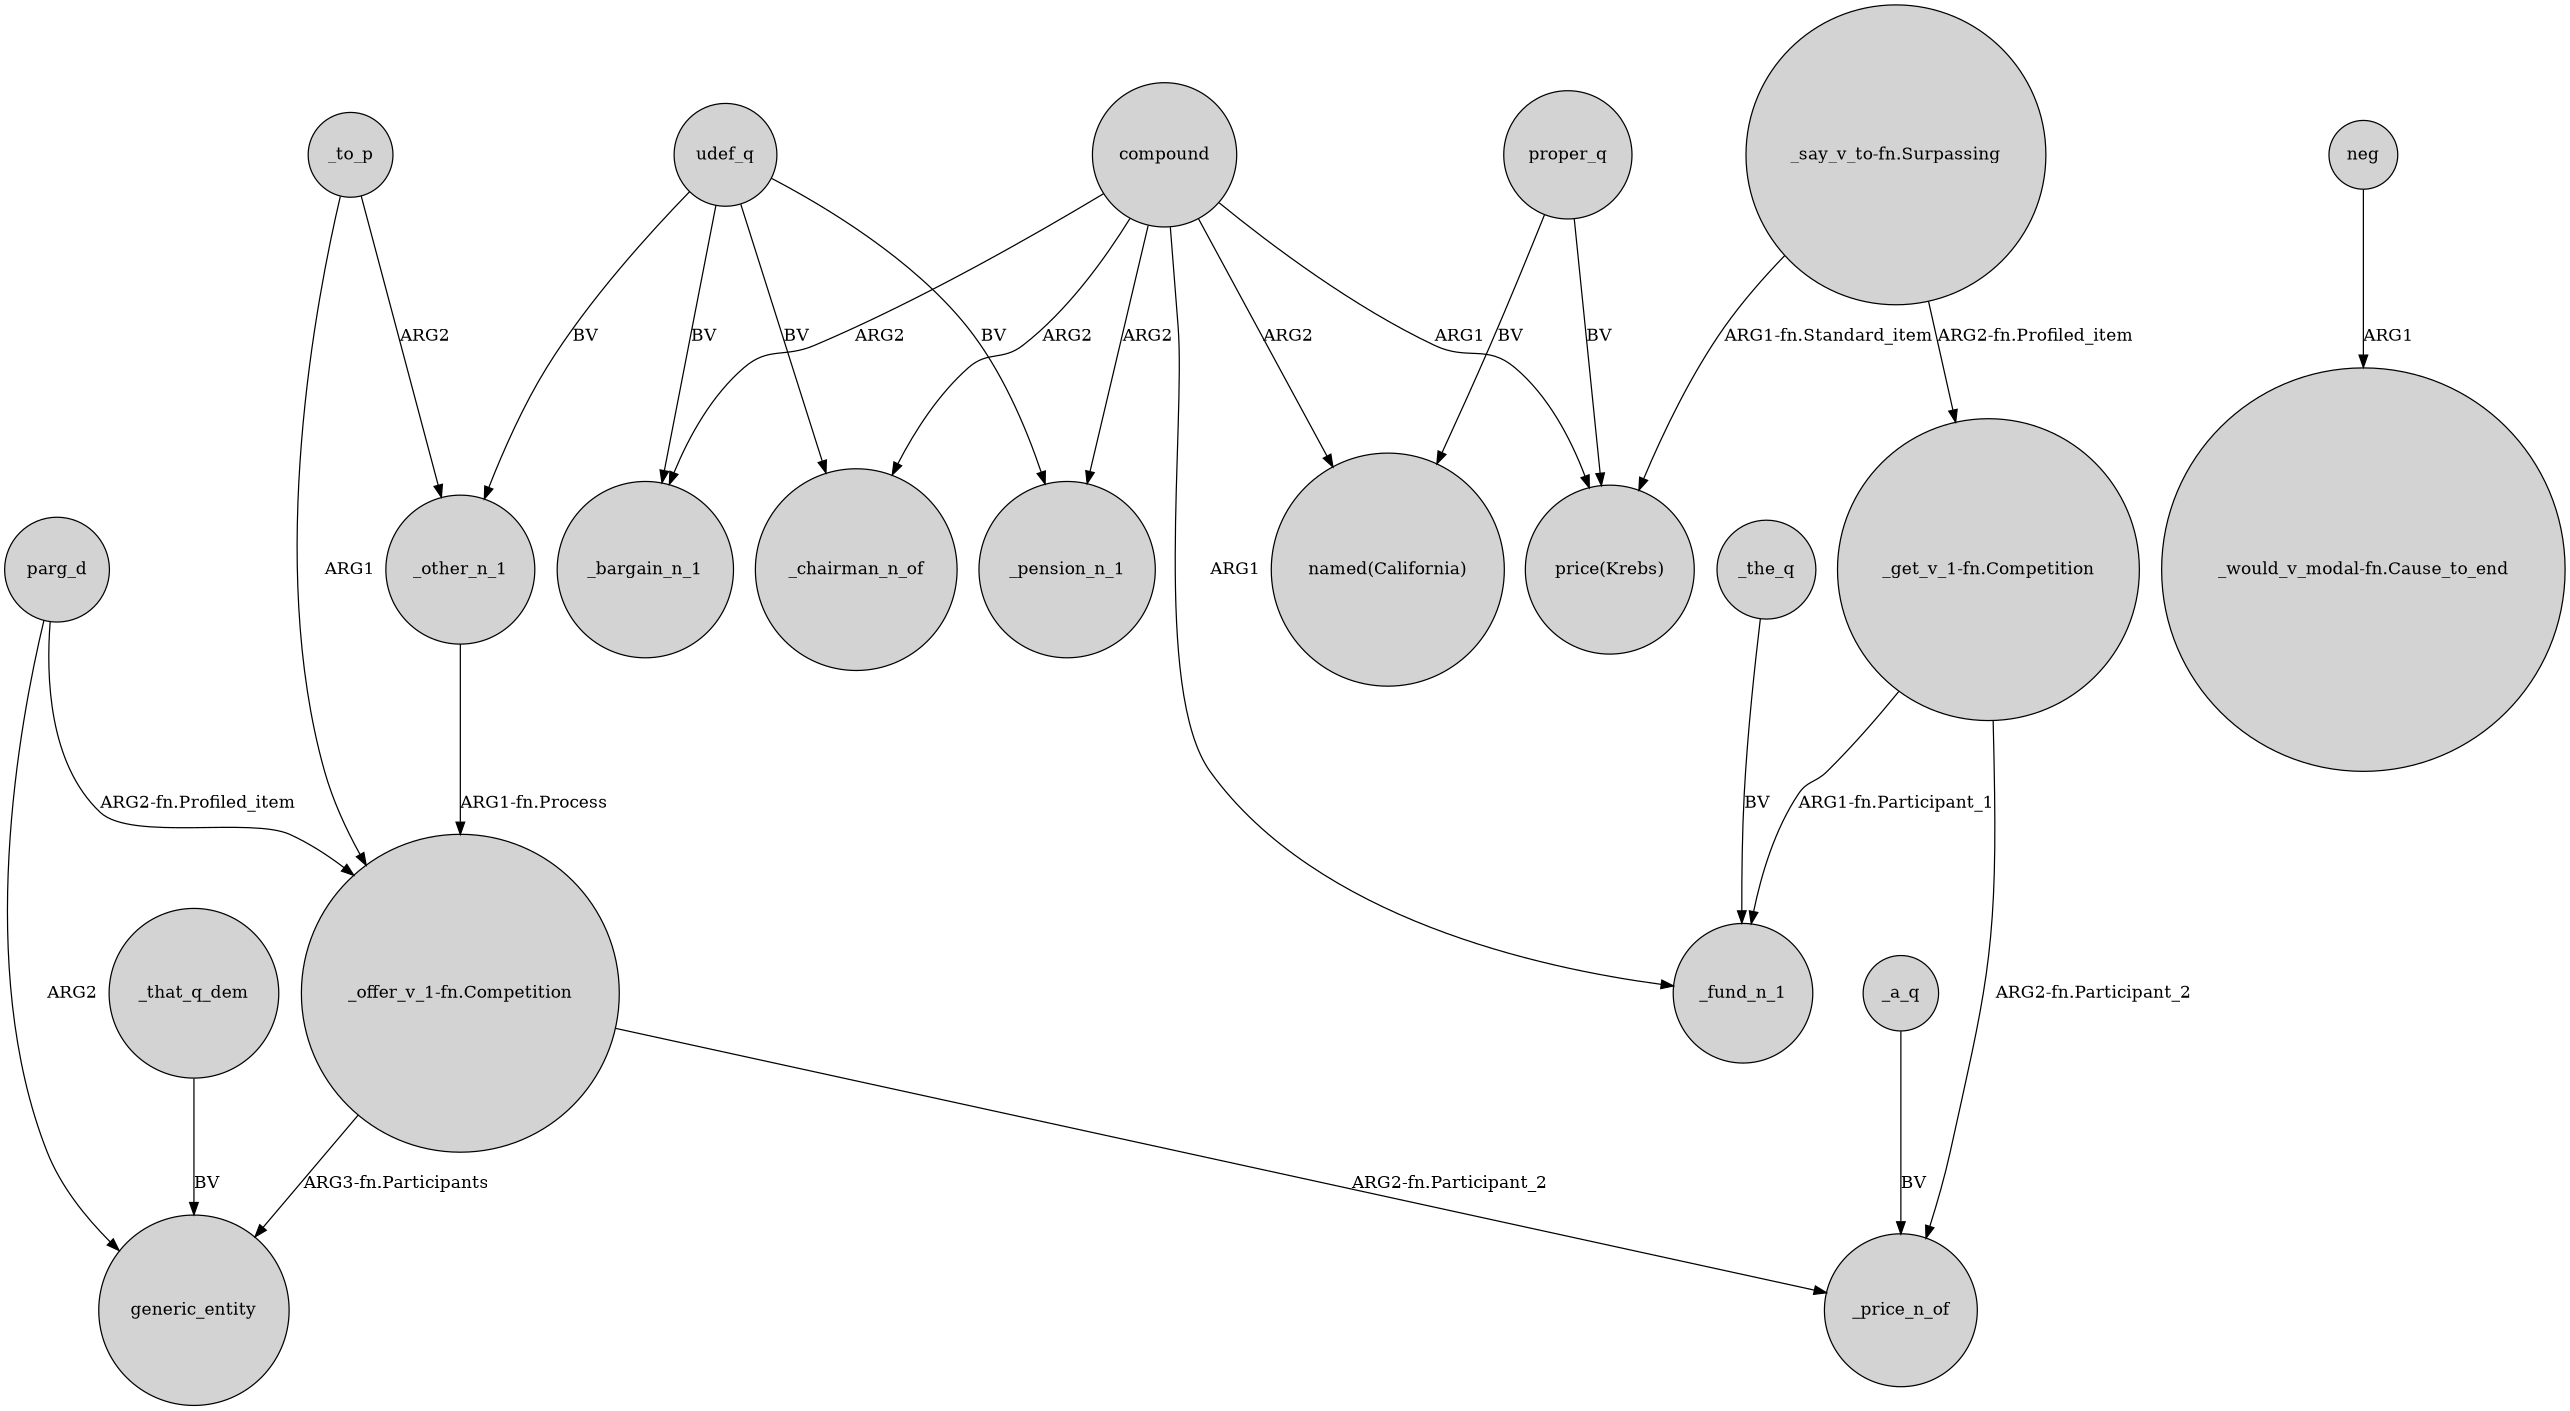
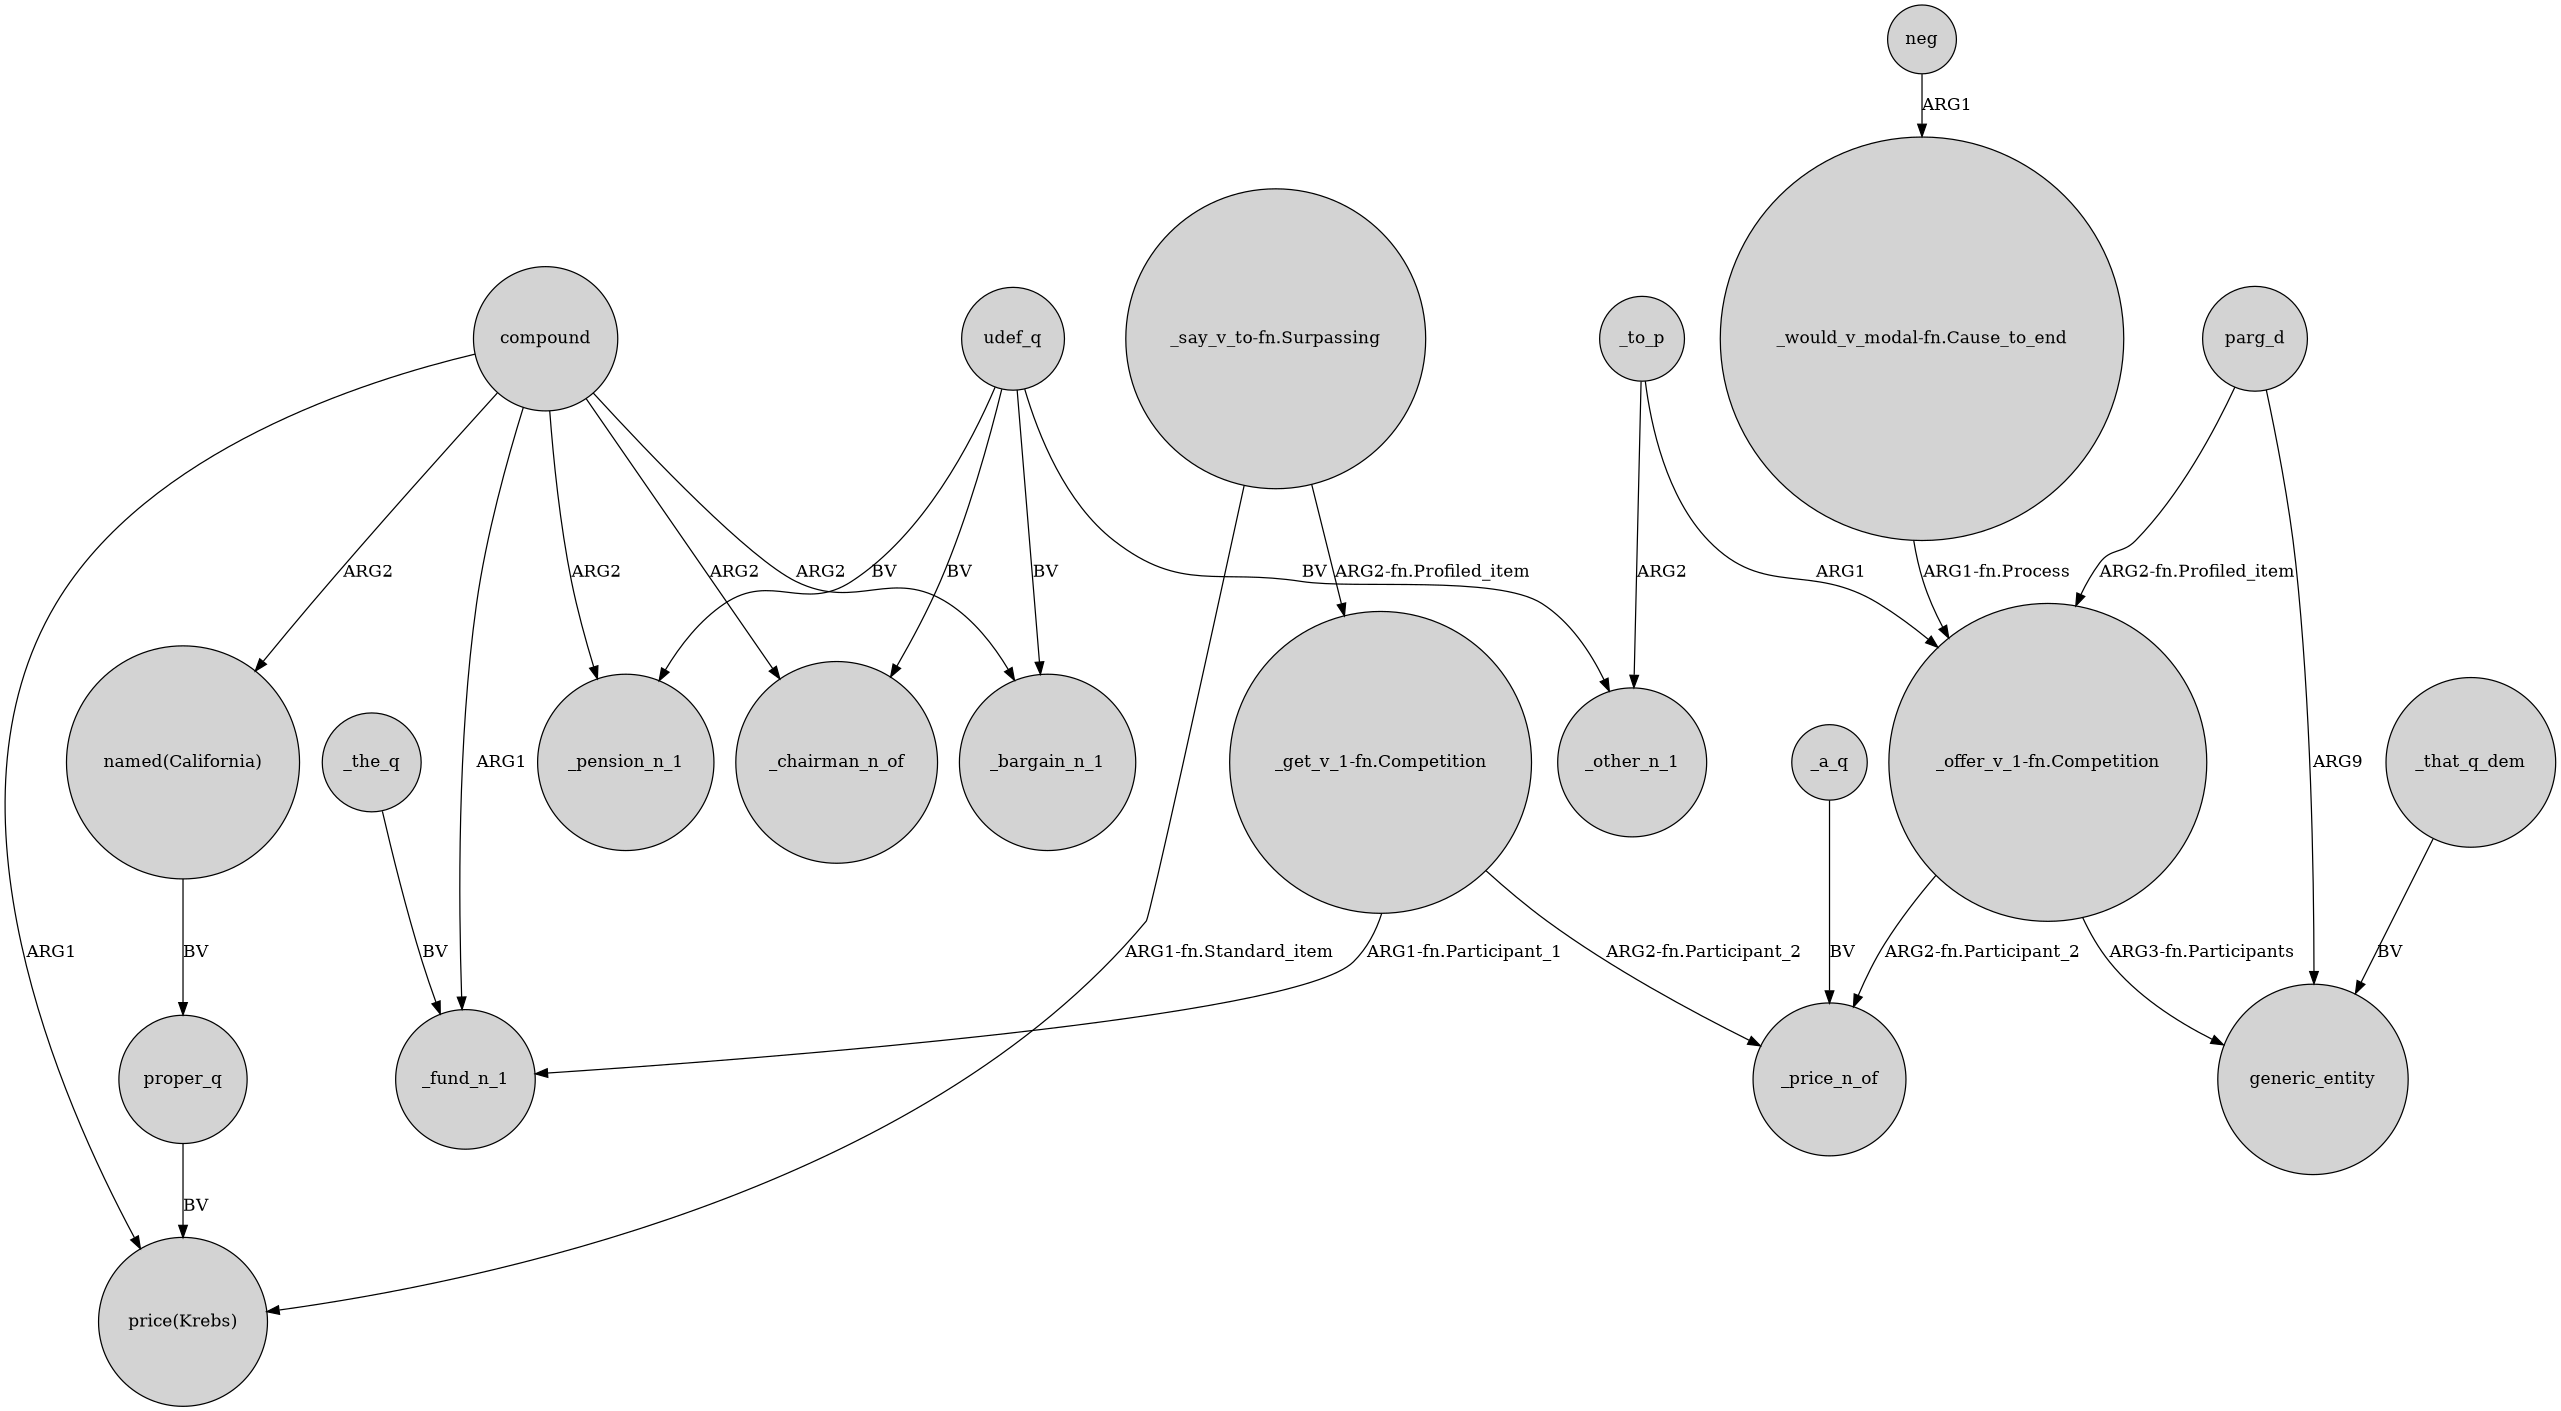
(1495, 334) -> (183, 941)
(460, 733) -> (1924, 585)
(72, 993) -> (2338, 762)
